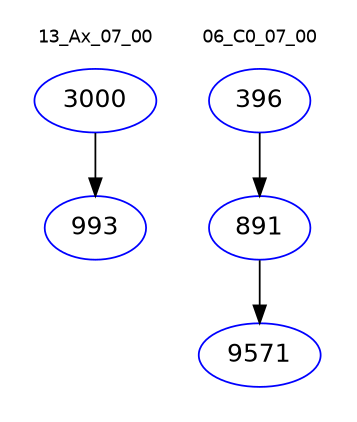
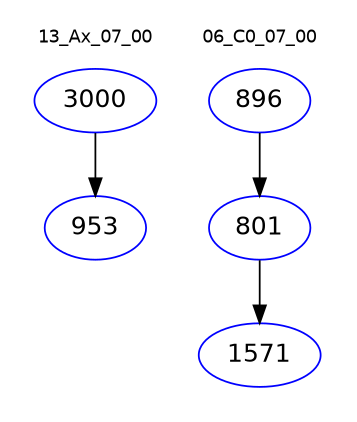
(260, 101) -> (260, 101)
(95, 228) -> (95, 228)
(260, 228) -> (260, 228)
(260, 355) -> (260, 355)
